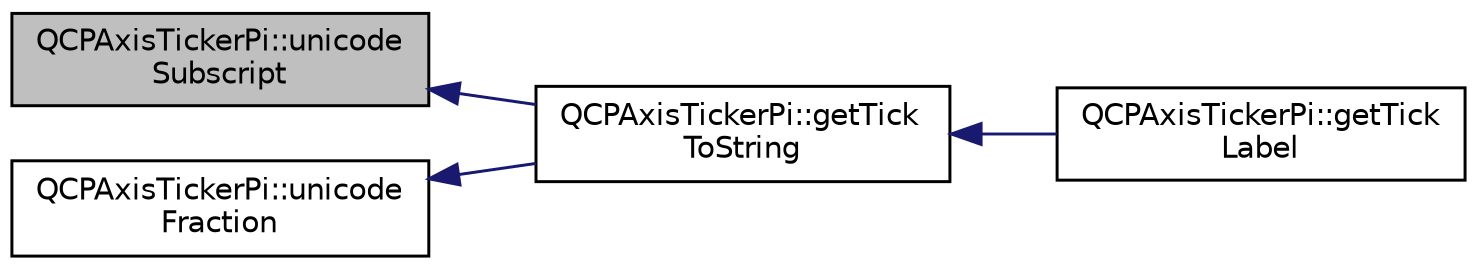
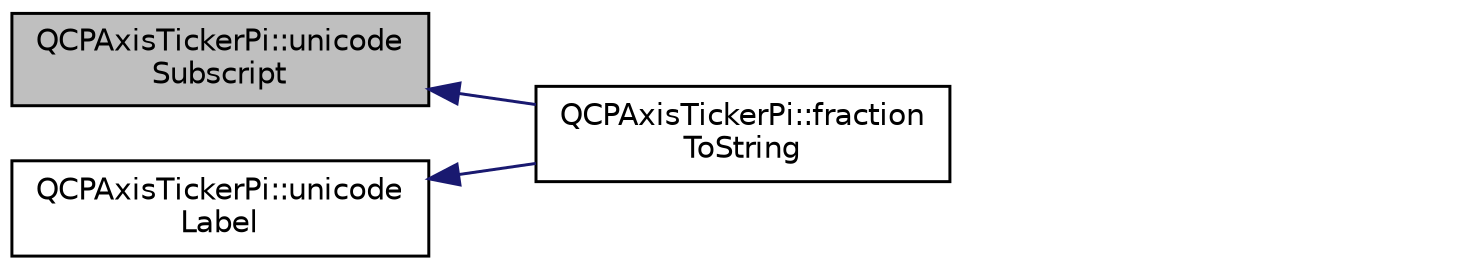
(743, 134) -> (743, 134)
(1261, 134) -> none
(220, 208) -> (220, 208)
